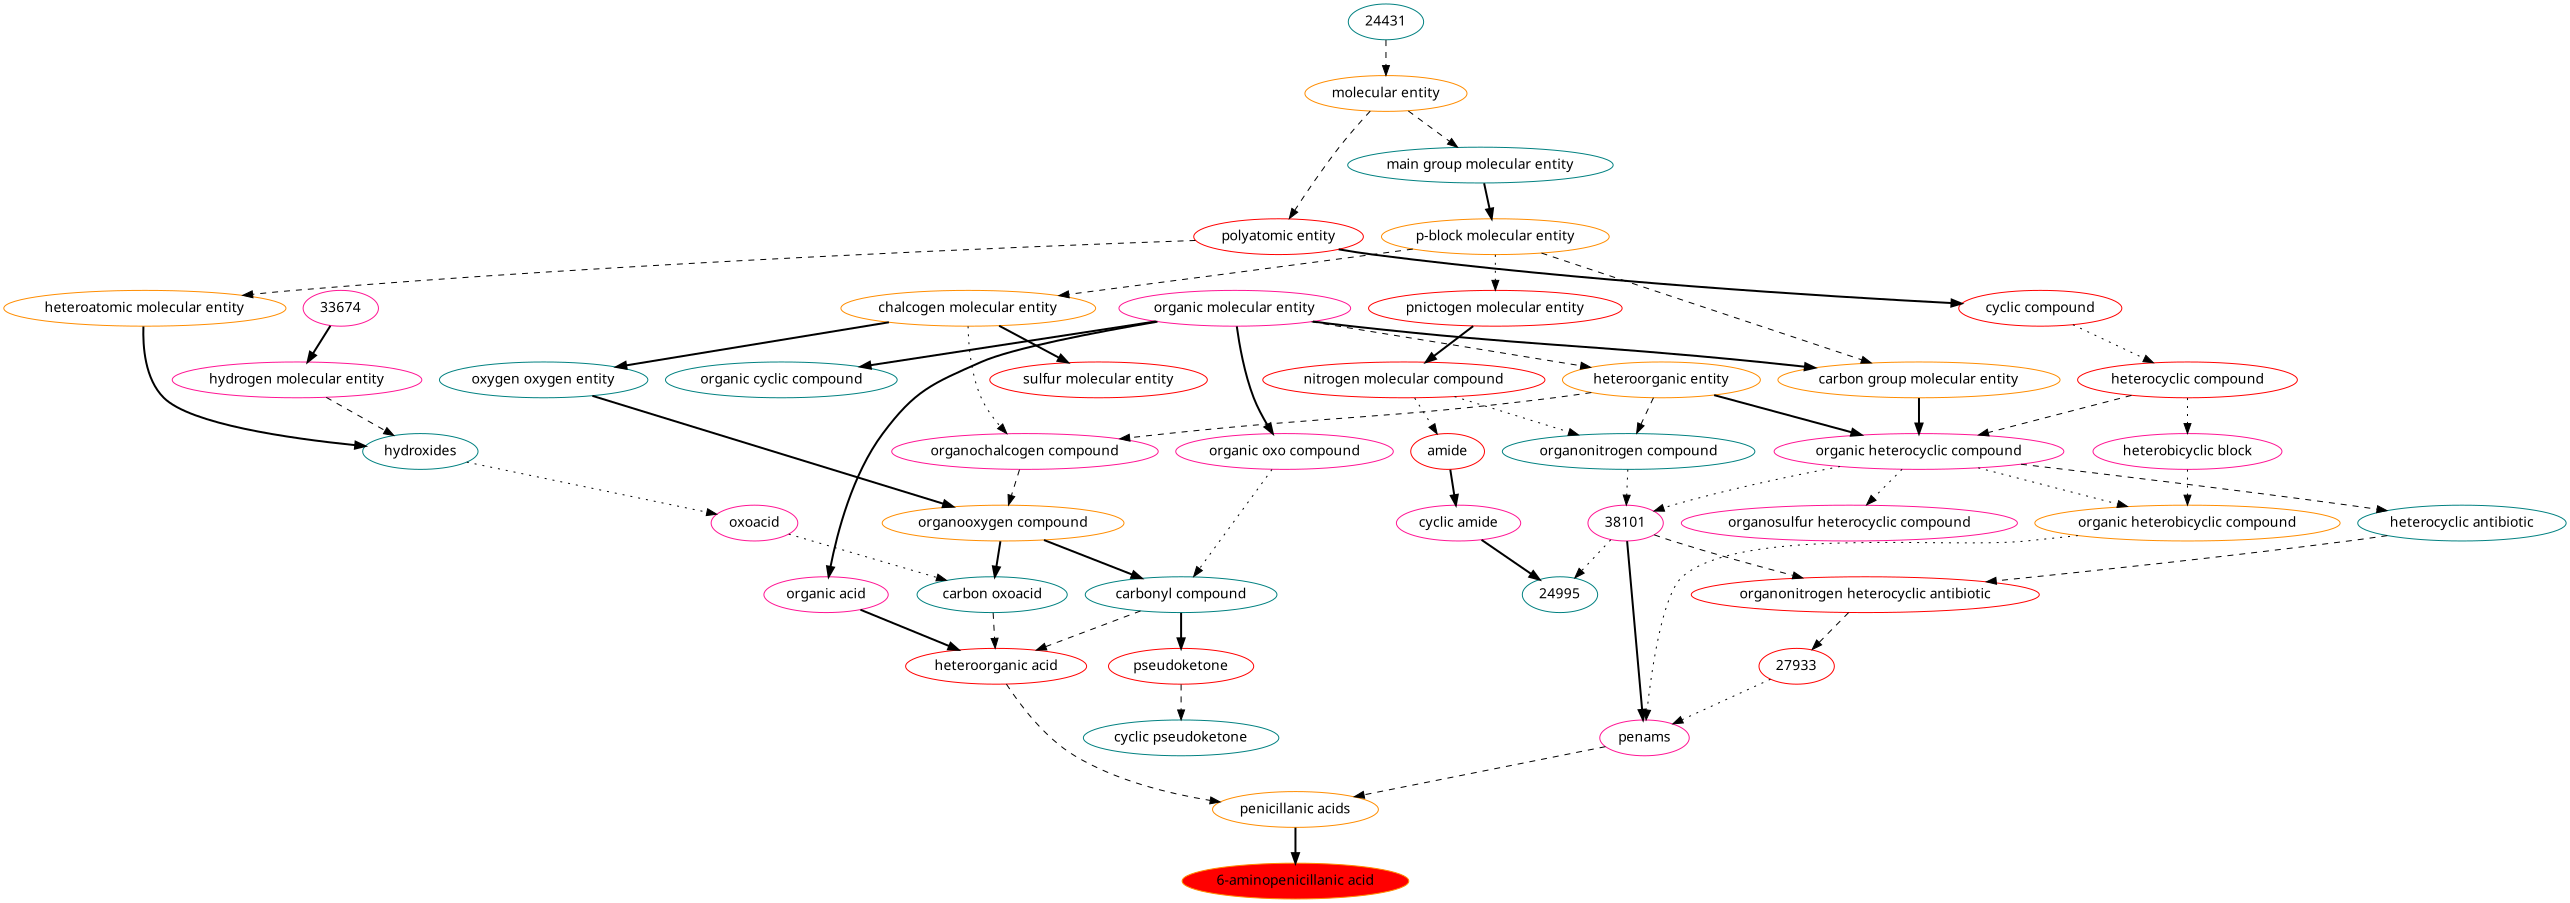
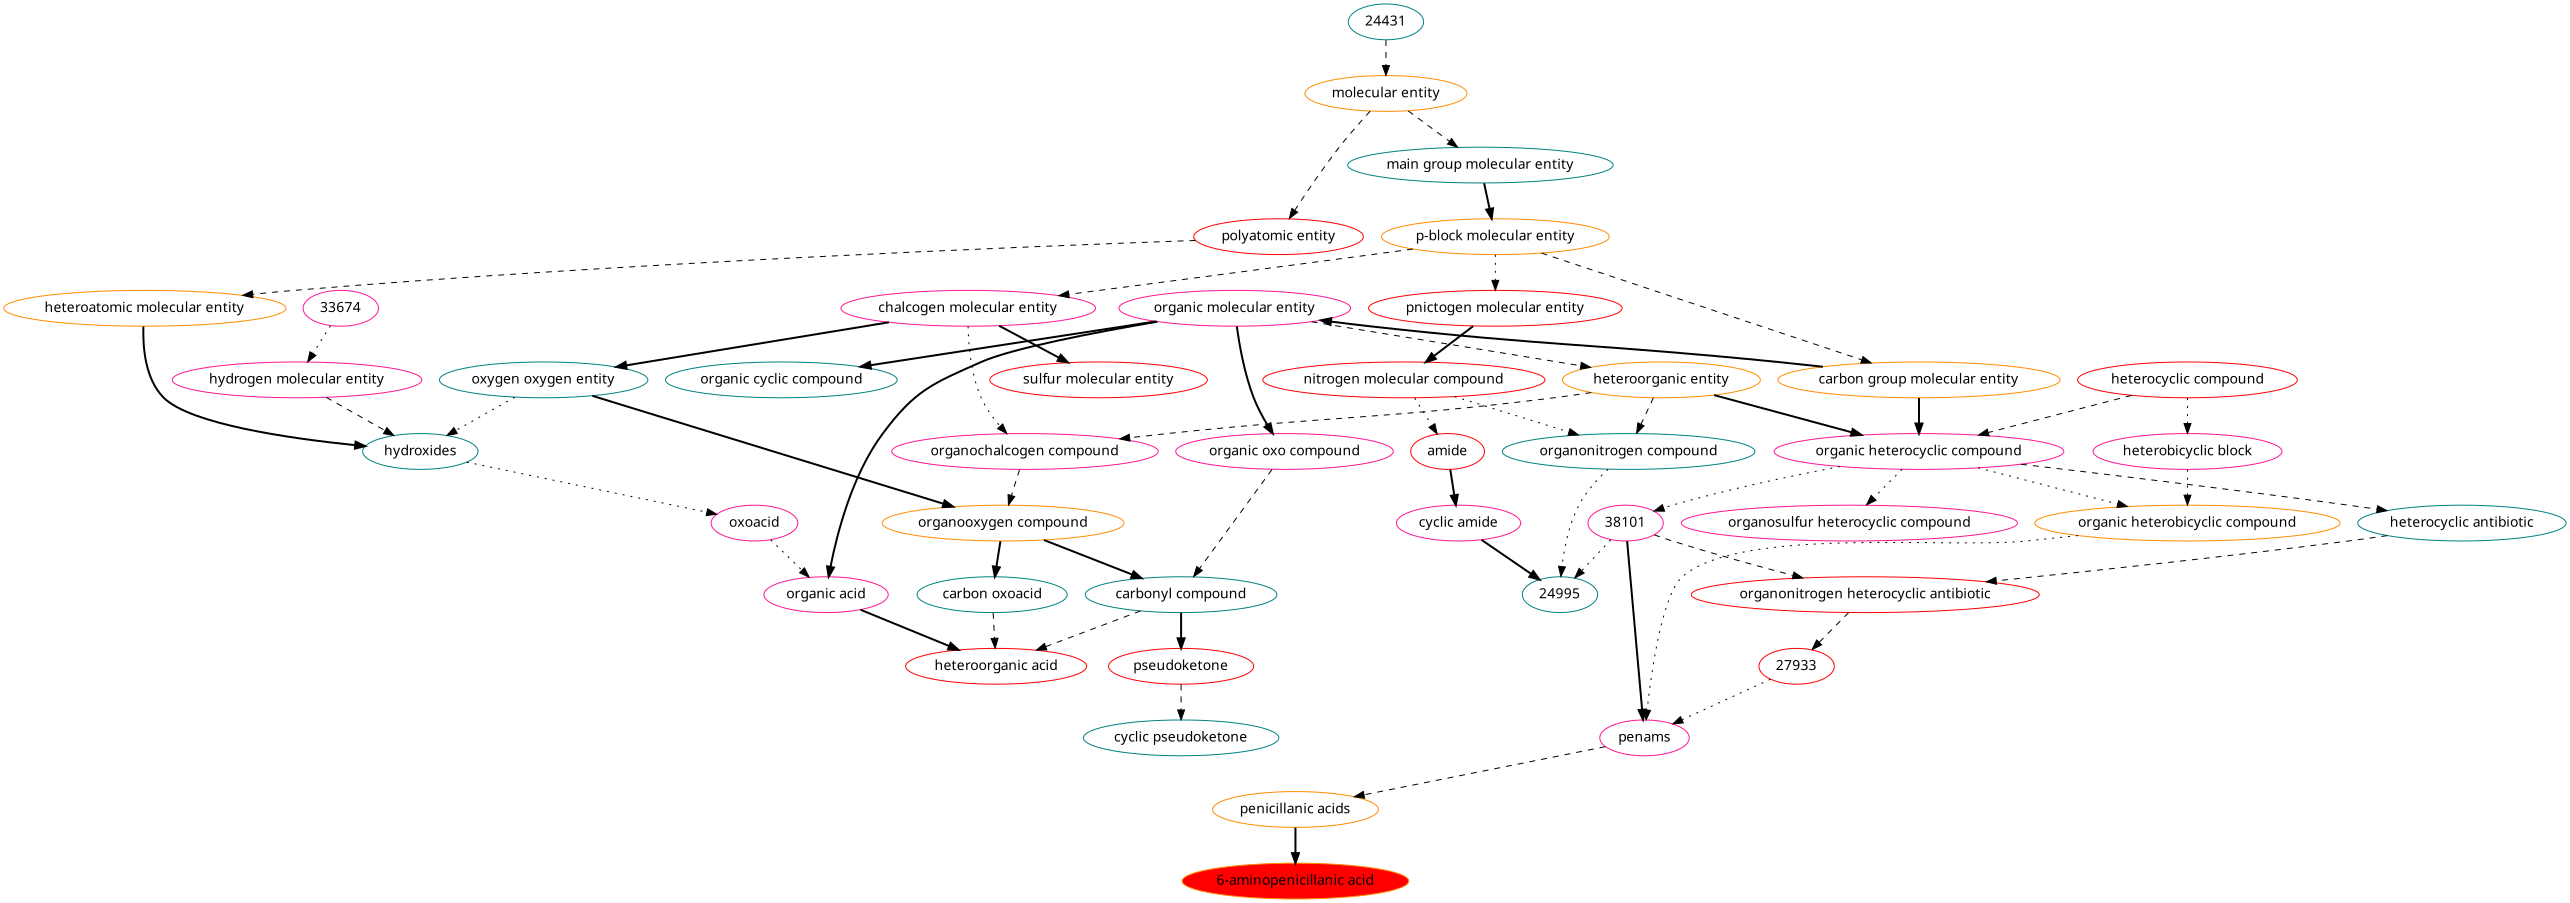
(968, 308) -> (968, 308)
(2040, 308) -> none
(322, 340) -> (322, 340)
(1559, 345) -> (1577, 345)
none -> (485, 414)
(1627, 482) -> (1575, 513)
(1236, 519) -> (1236, 519)
(863, 556) -> (786, 555)
(1094, 766) -> none
